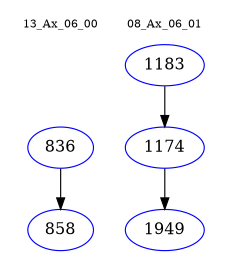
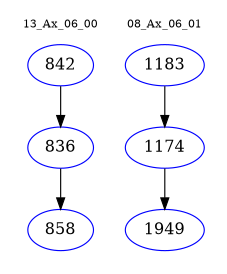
none -> (61, 65)
